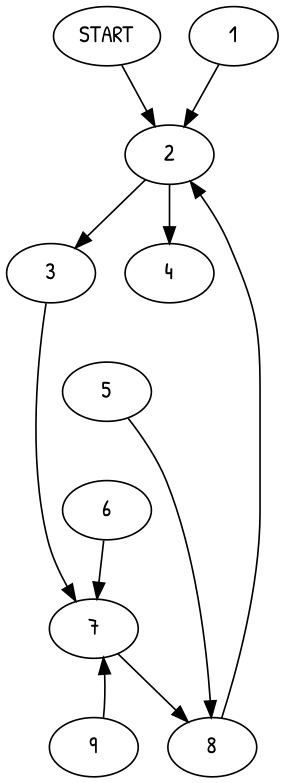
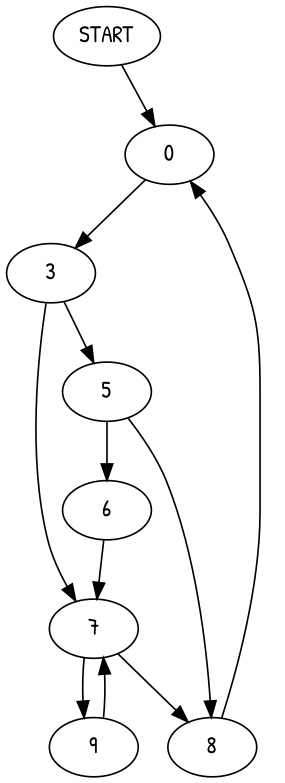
(234, 36) -> none
(170, 155) -> (170, 155)
(170, 273) -> none
none -> (75, 325)
none -> (107, 443)
none -> (83, 679)
